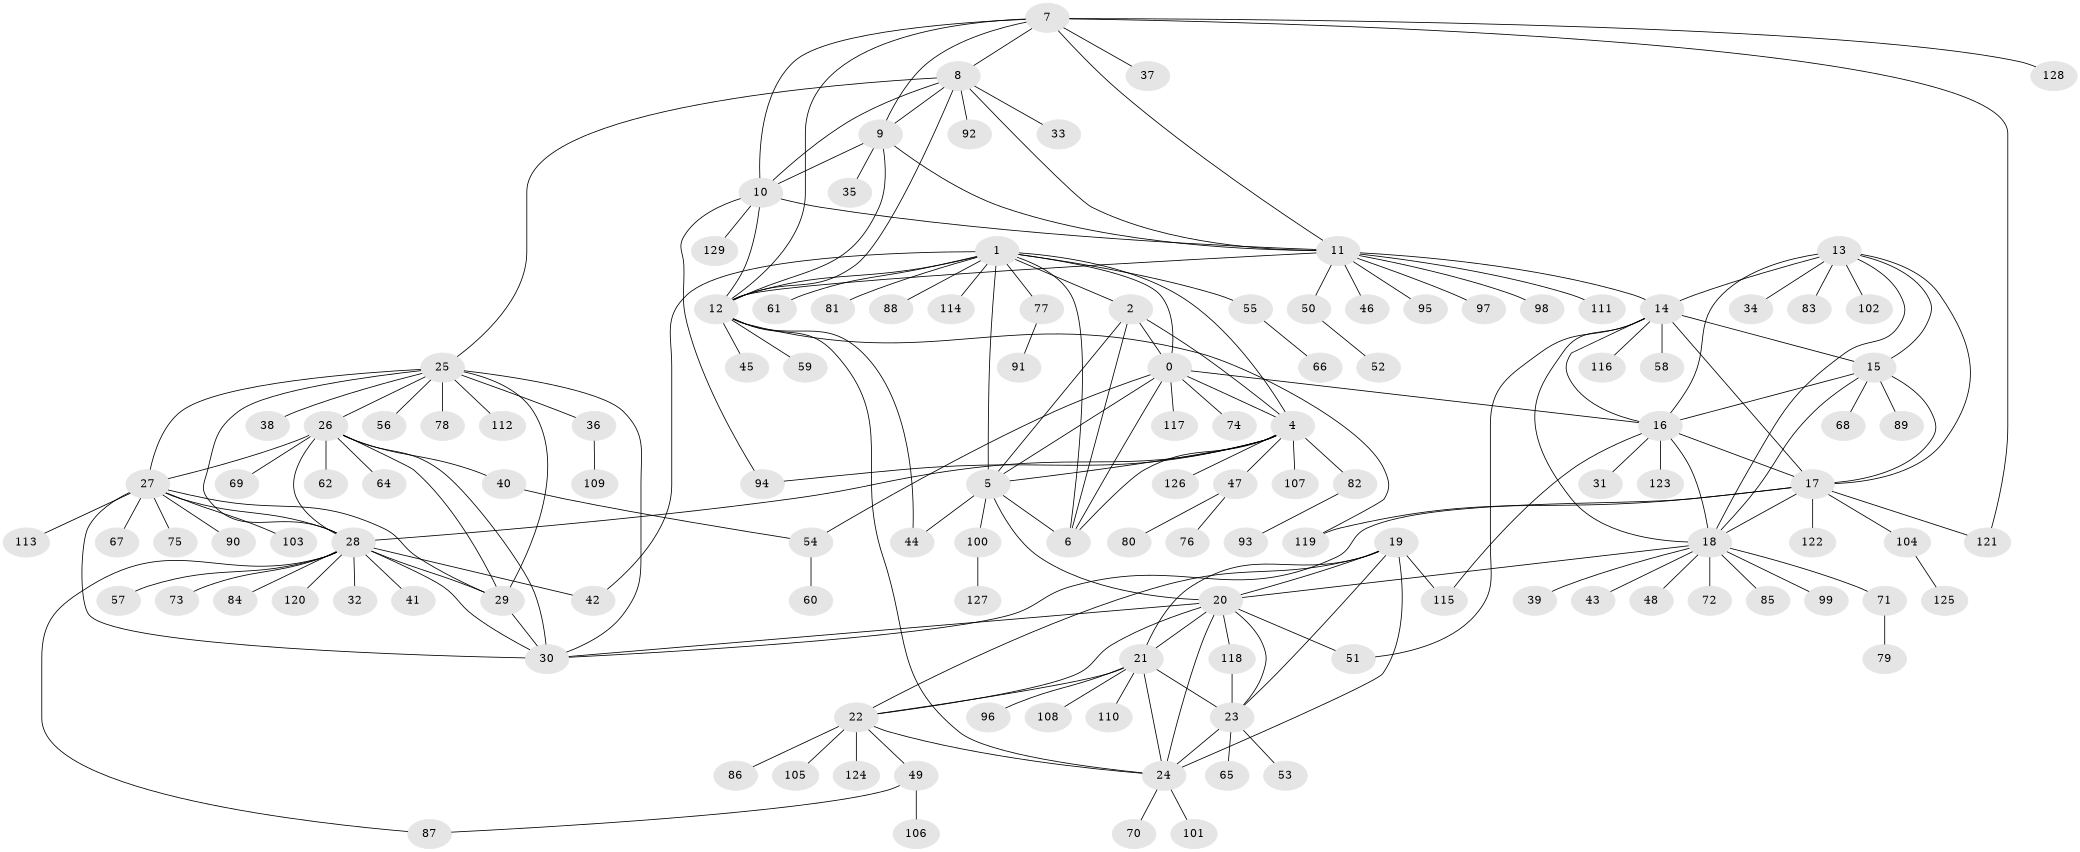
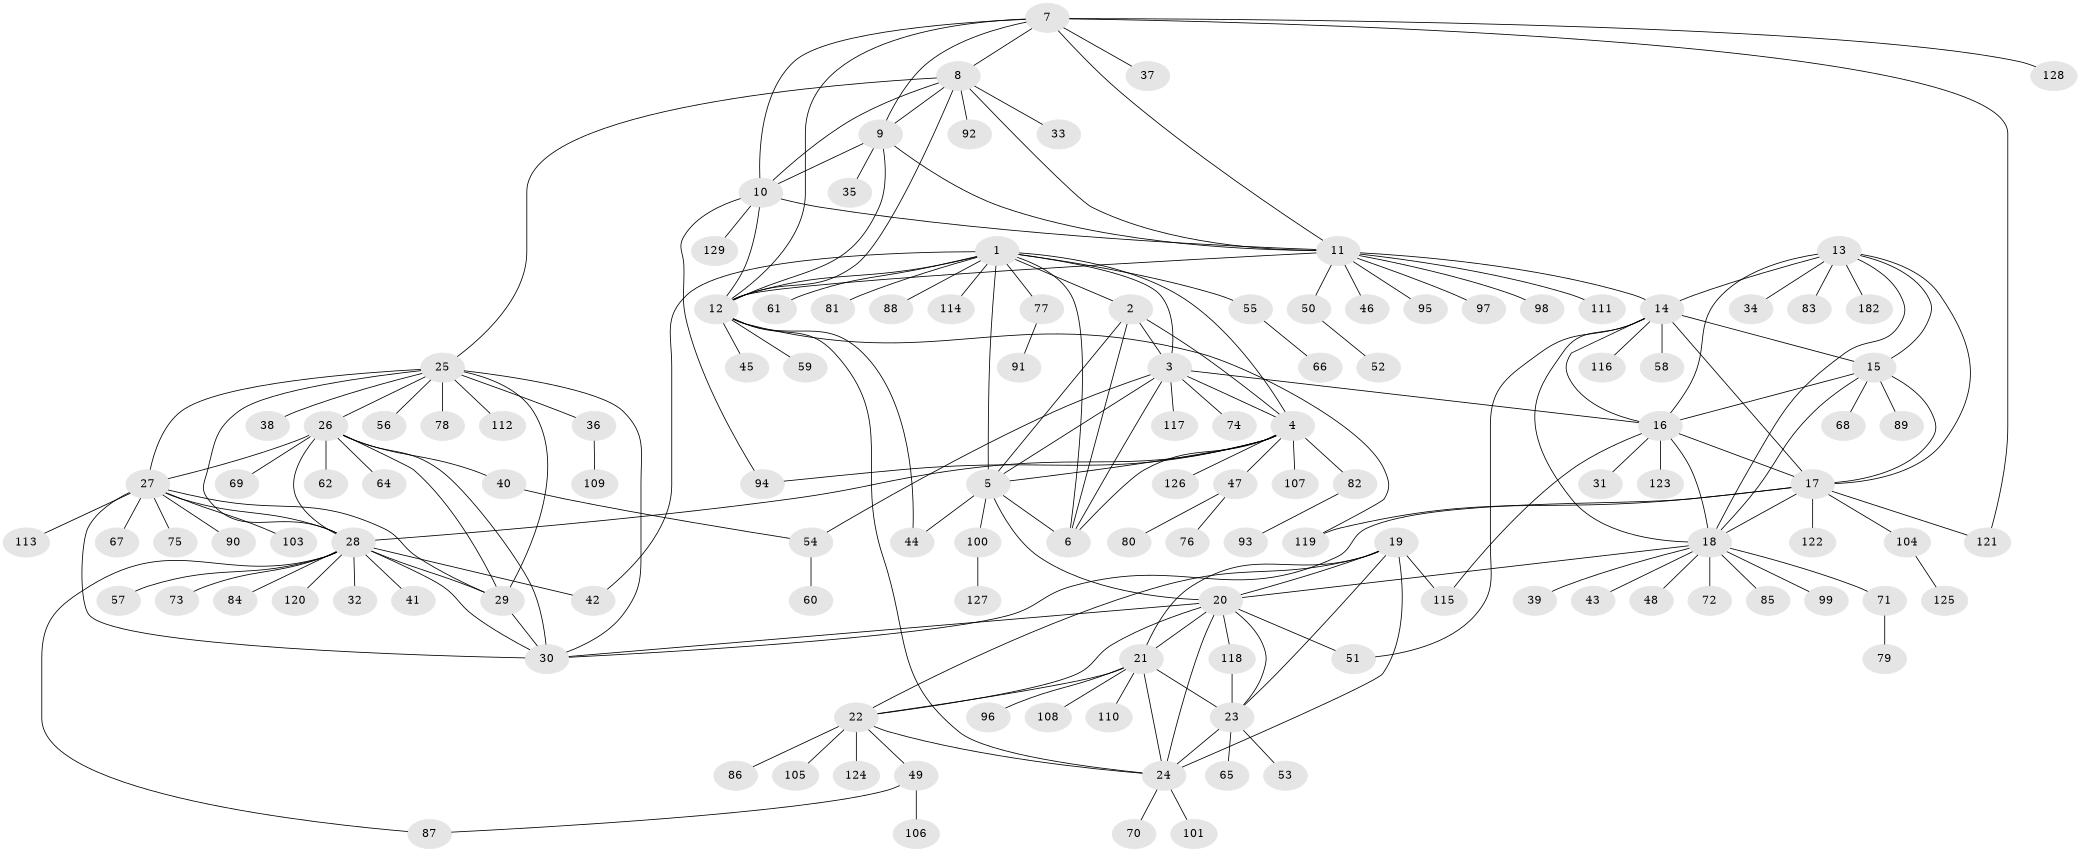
(1869, 309) -> (1869, 309)
(1170, 368) -> (1170, 368)
